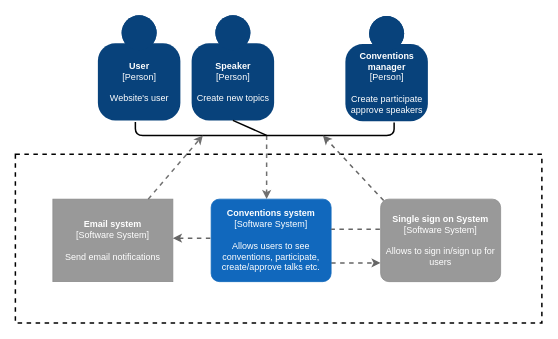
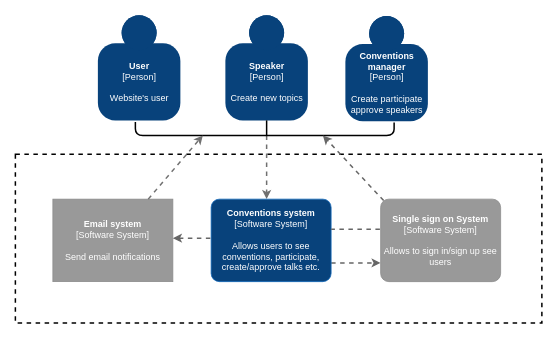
(233, 68) -> (267, 68)
(271, 240) -> (271, 240)
(441, 240) -> (441, 240)
